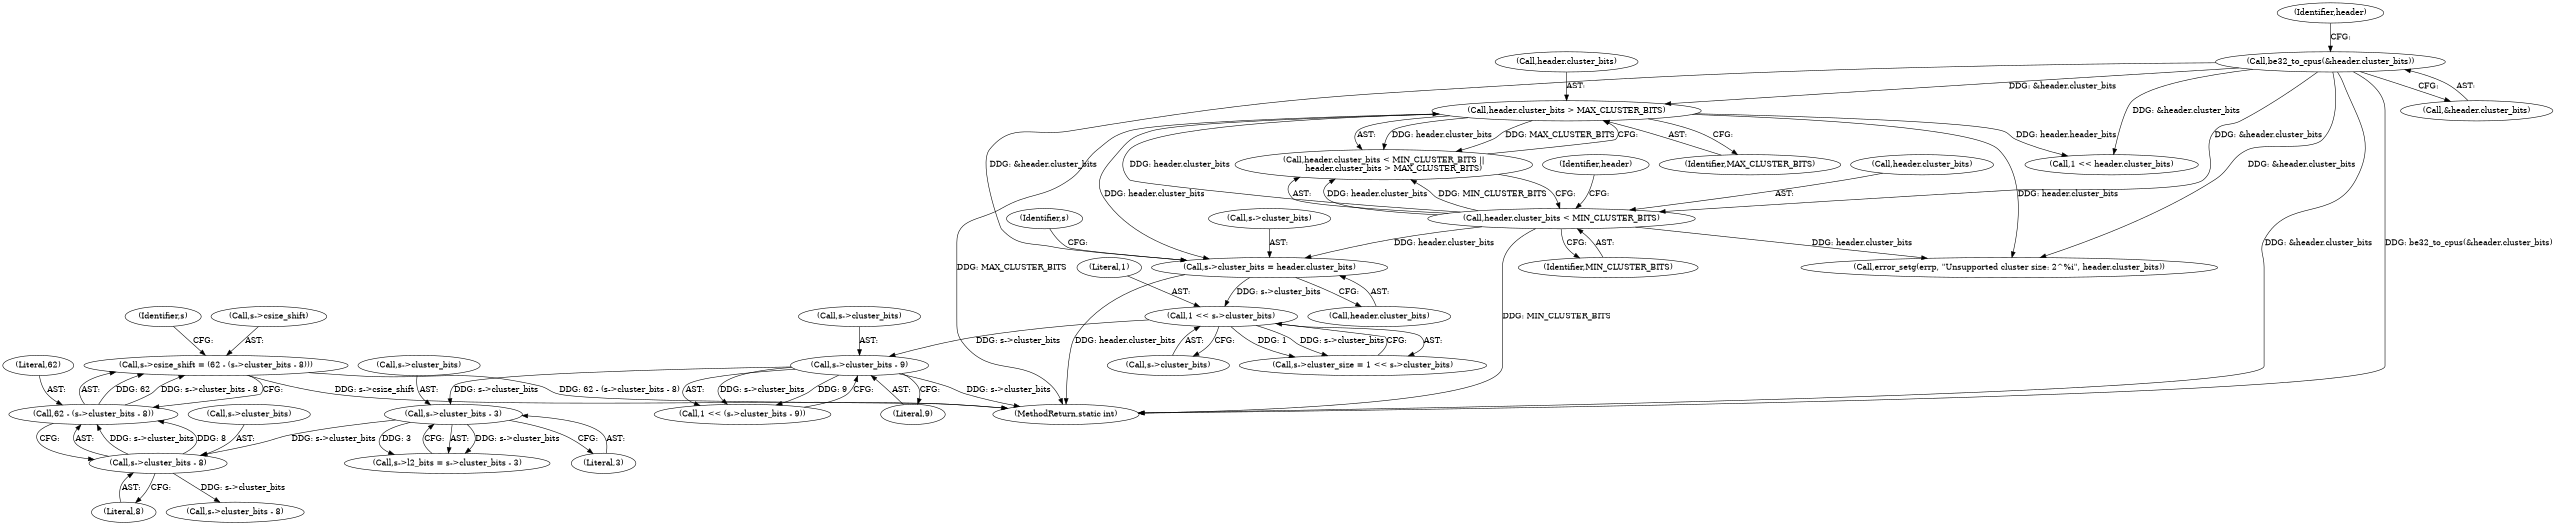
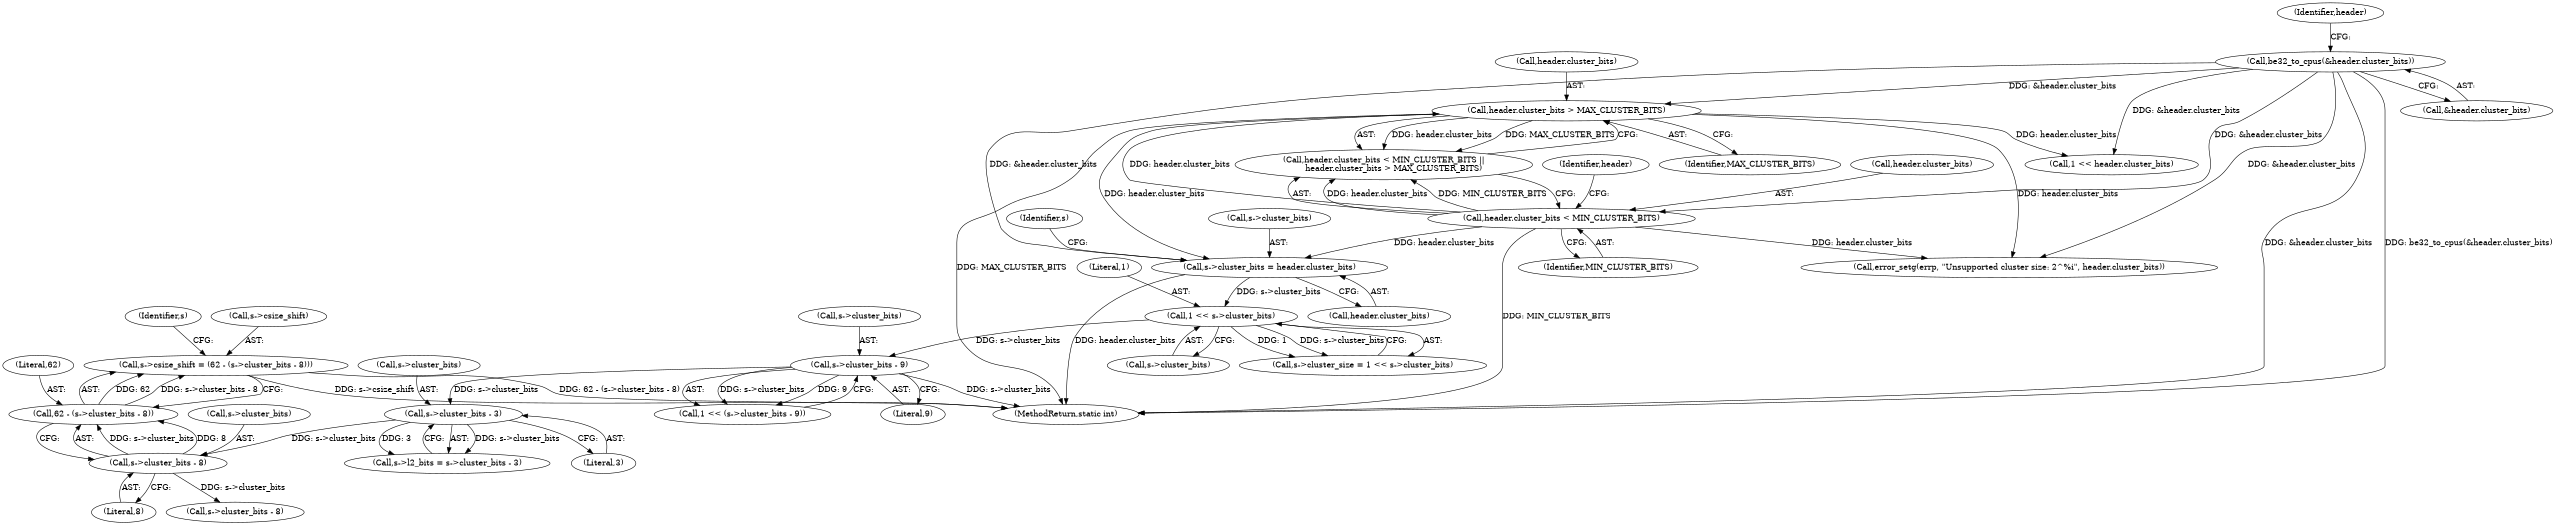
(2066, 135) -> (2066, 135)
